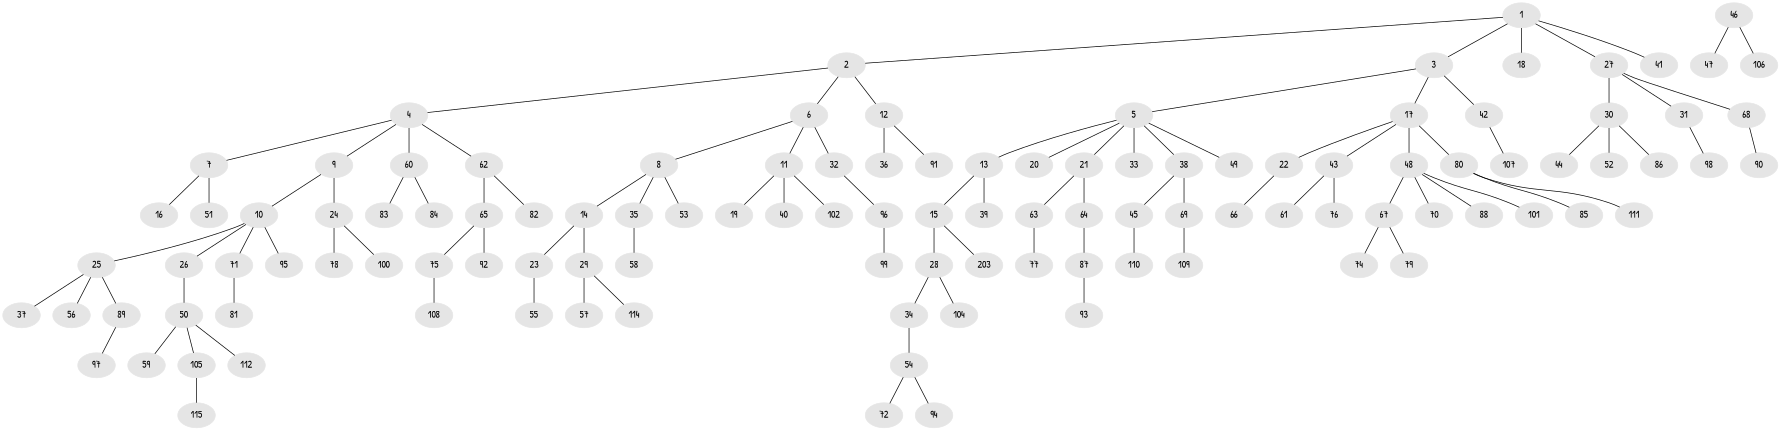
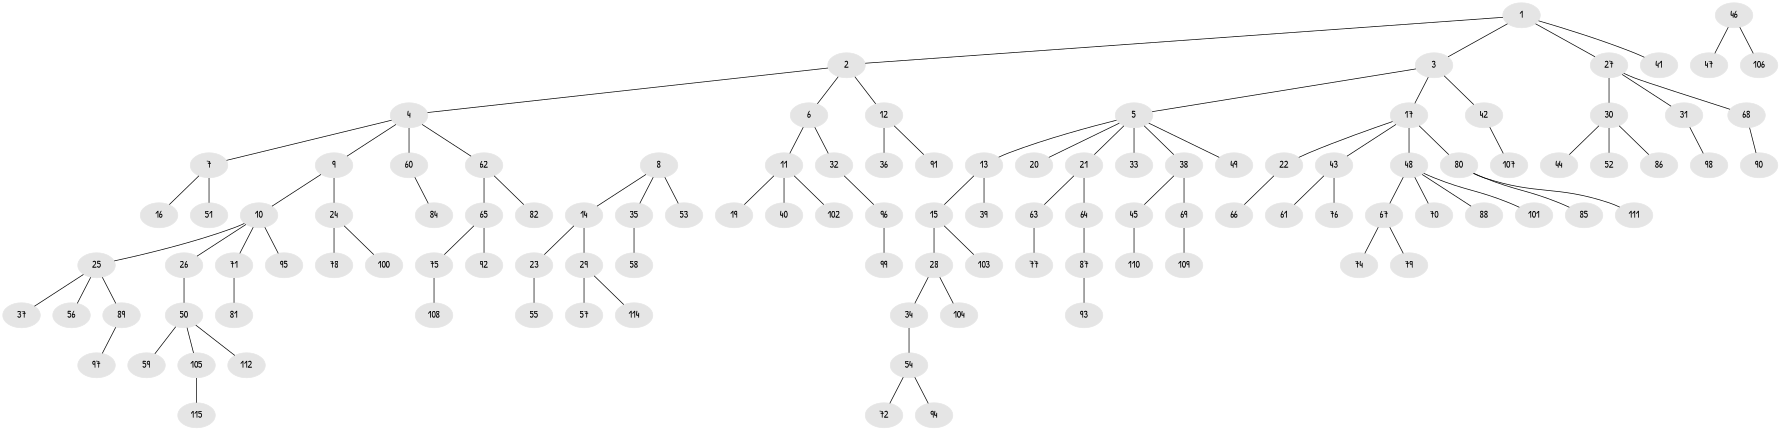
(1522, 65) -> none
(734, 140) -> none
(384, 215) -> none
(984, 265) -> (984, 265)
